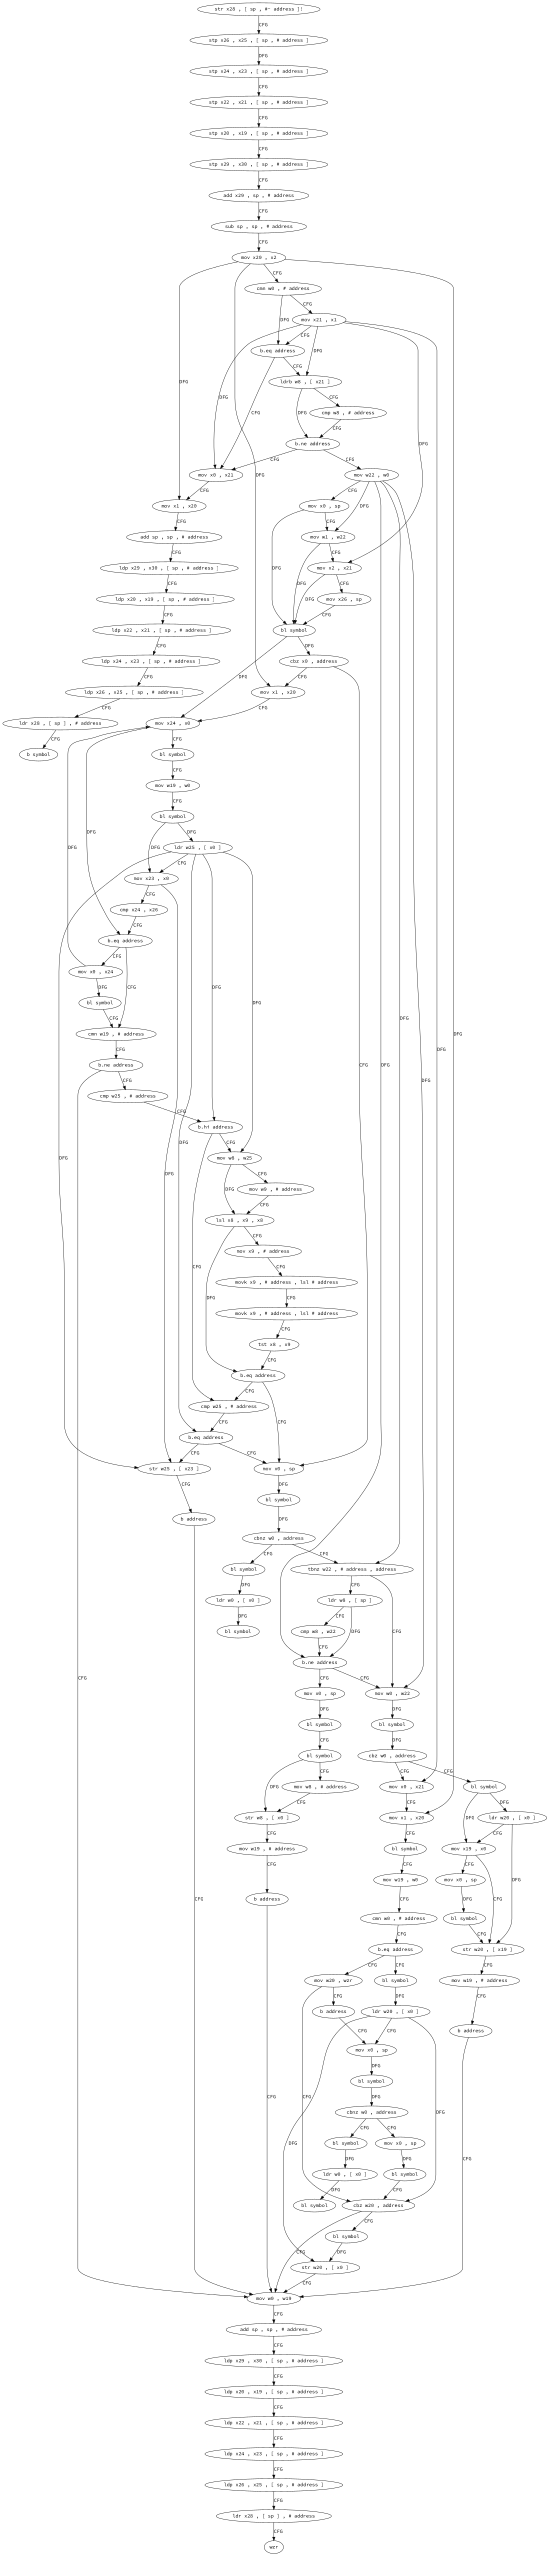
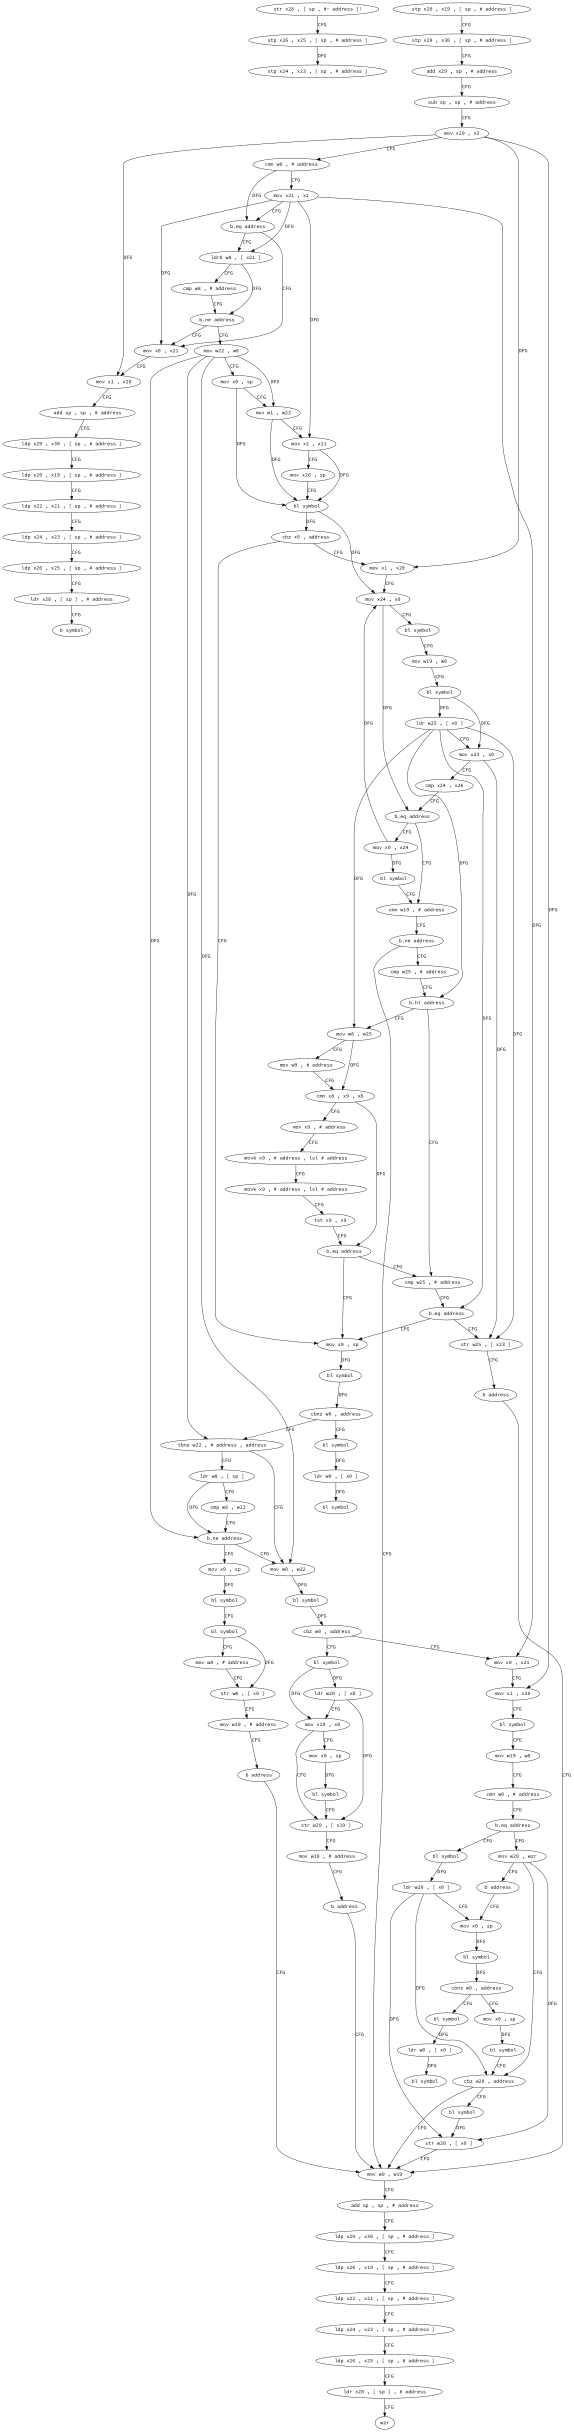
(259, 102) -> none
(240, 1220) -> (340, 1096)
none -> (548, 2021)
